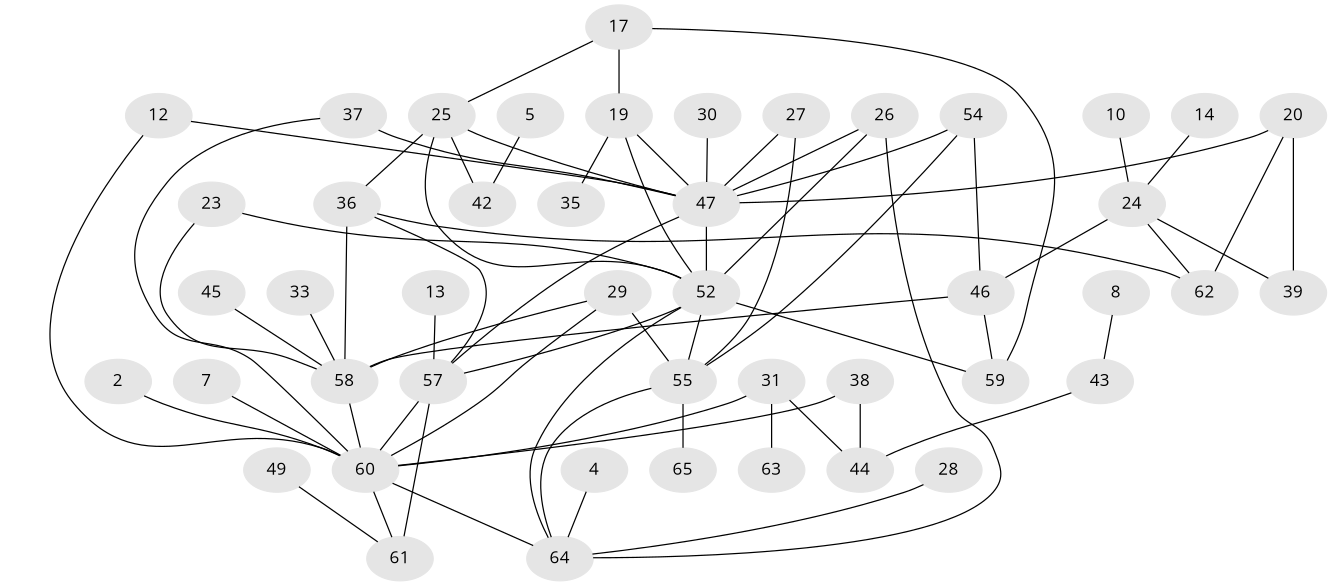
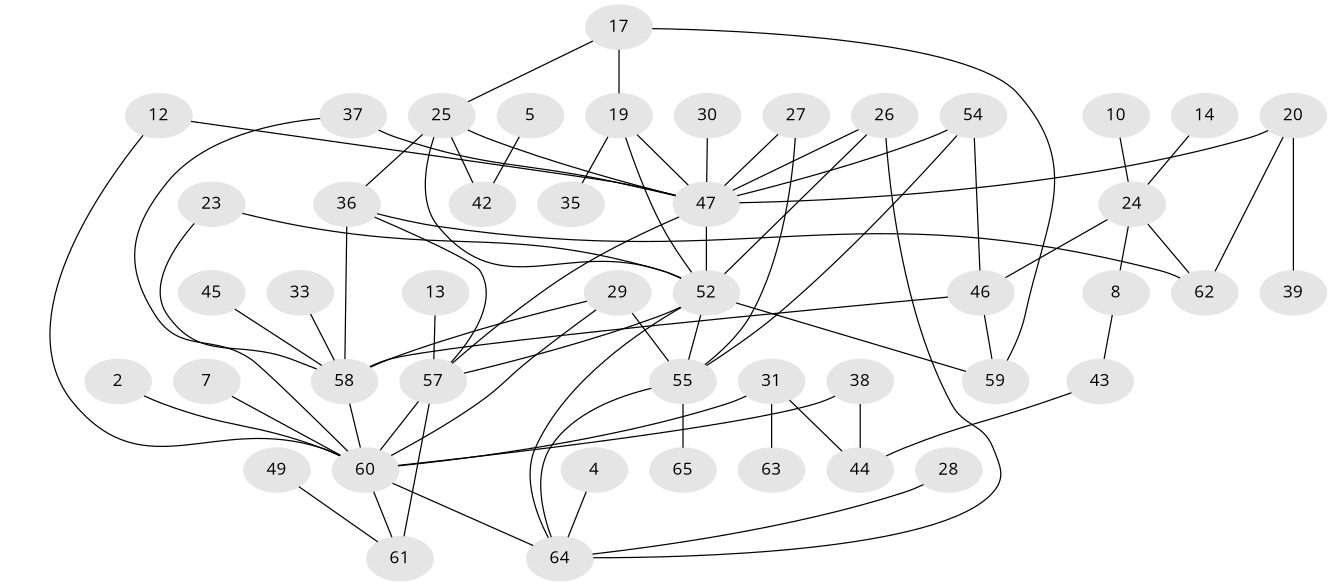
(1213, 249) -> (1124, 248)
